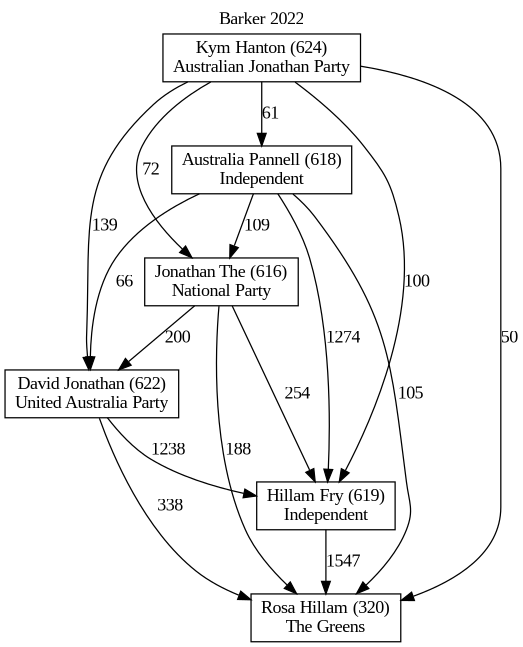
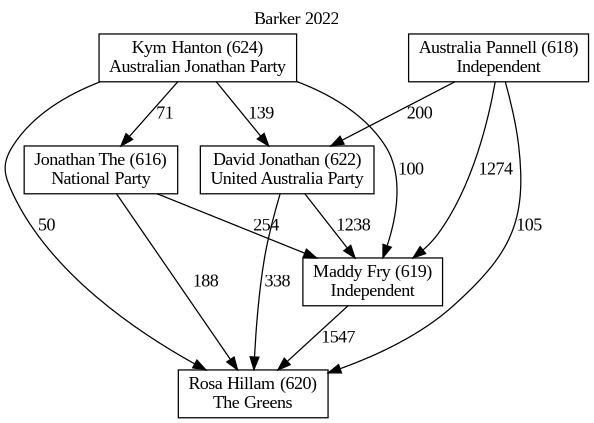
(262, 108) -> none
(151, 170) -> (165, 114)
(244, 220) -> none
(125, 282) -> (420, 114)
(162, 334) -> none
(326, 506) -> (373, 282)
(326, 618) -> (253, 394)
